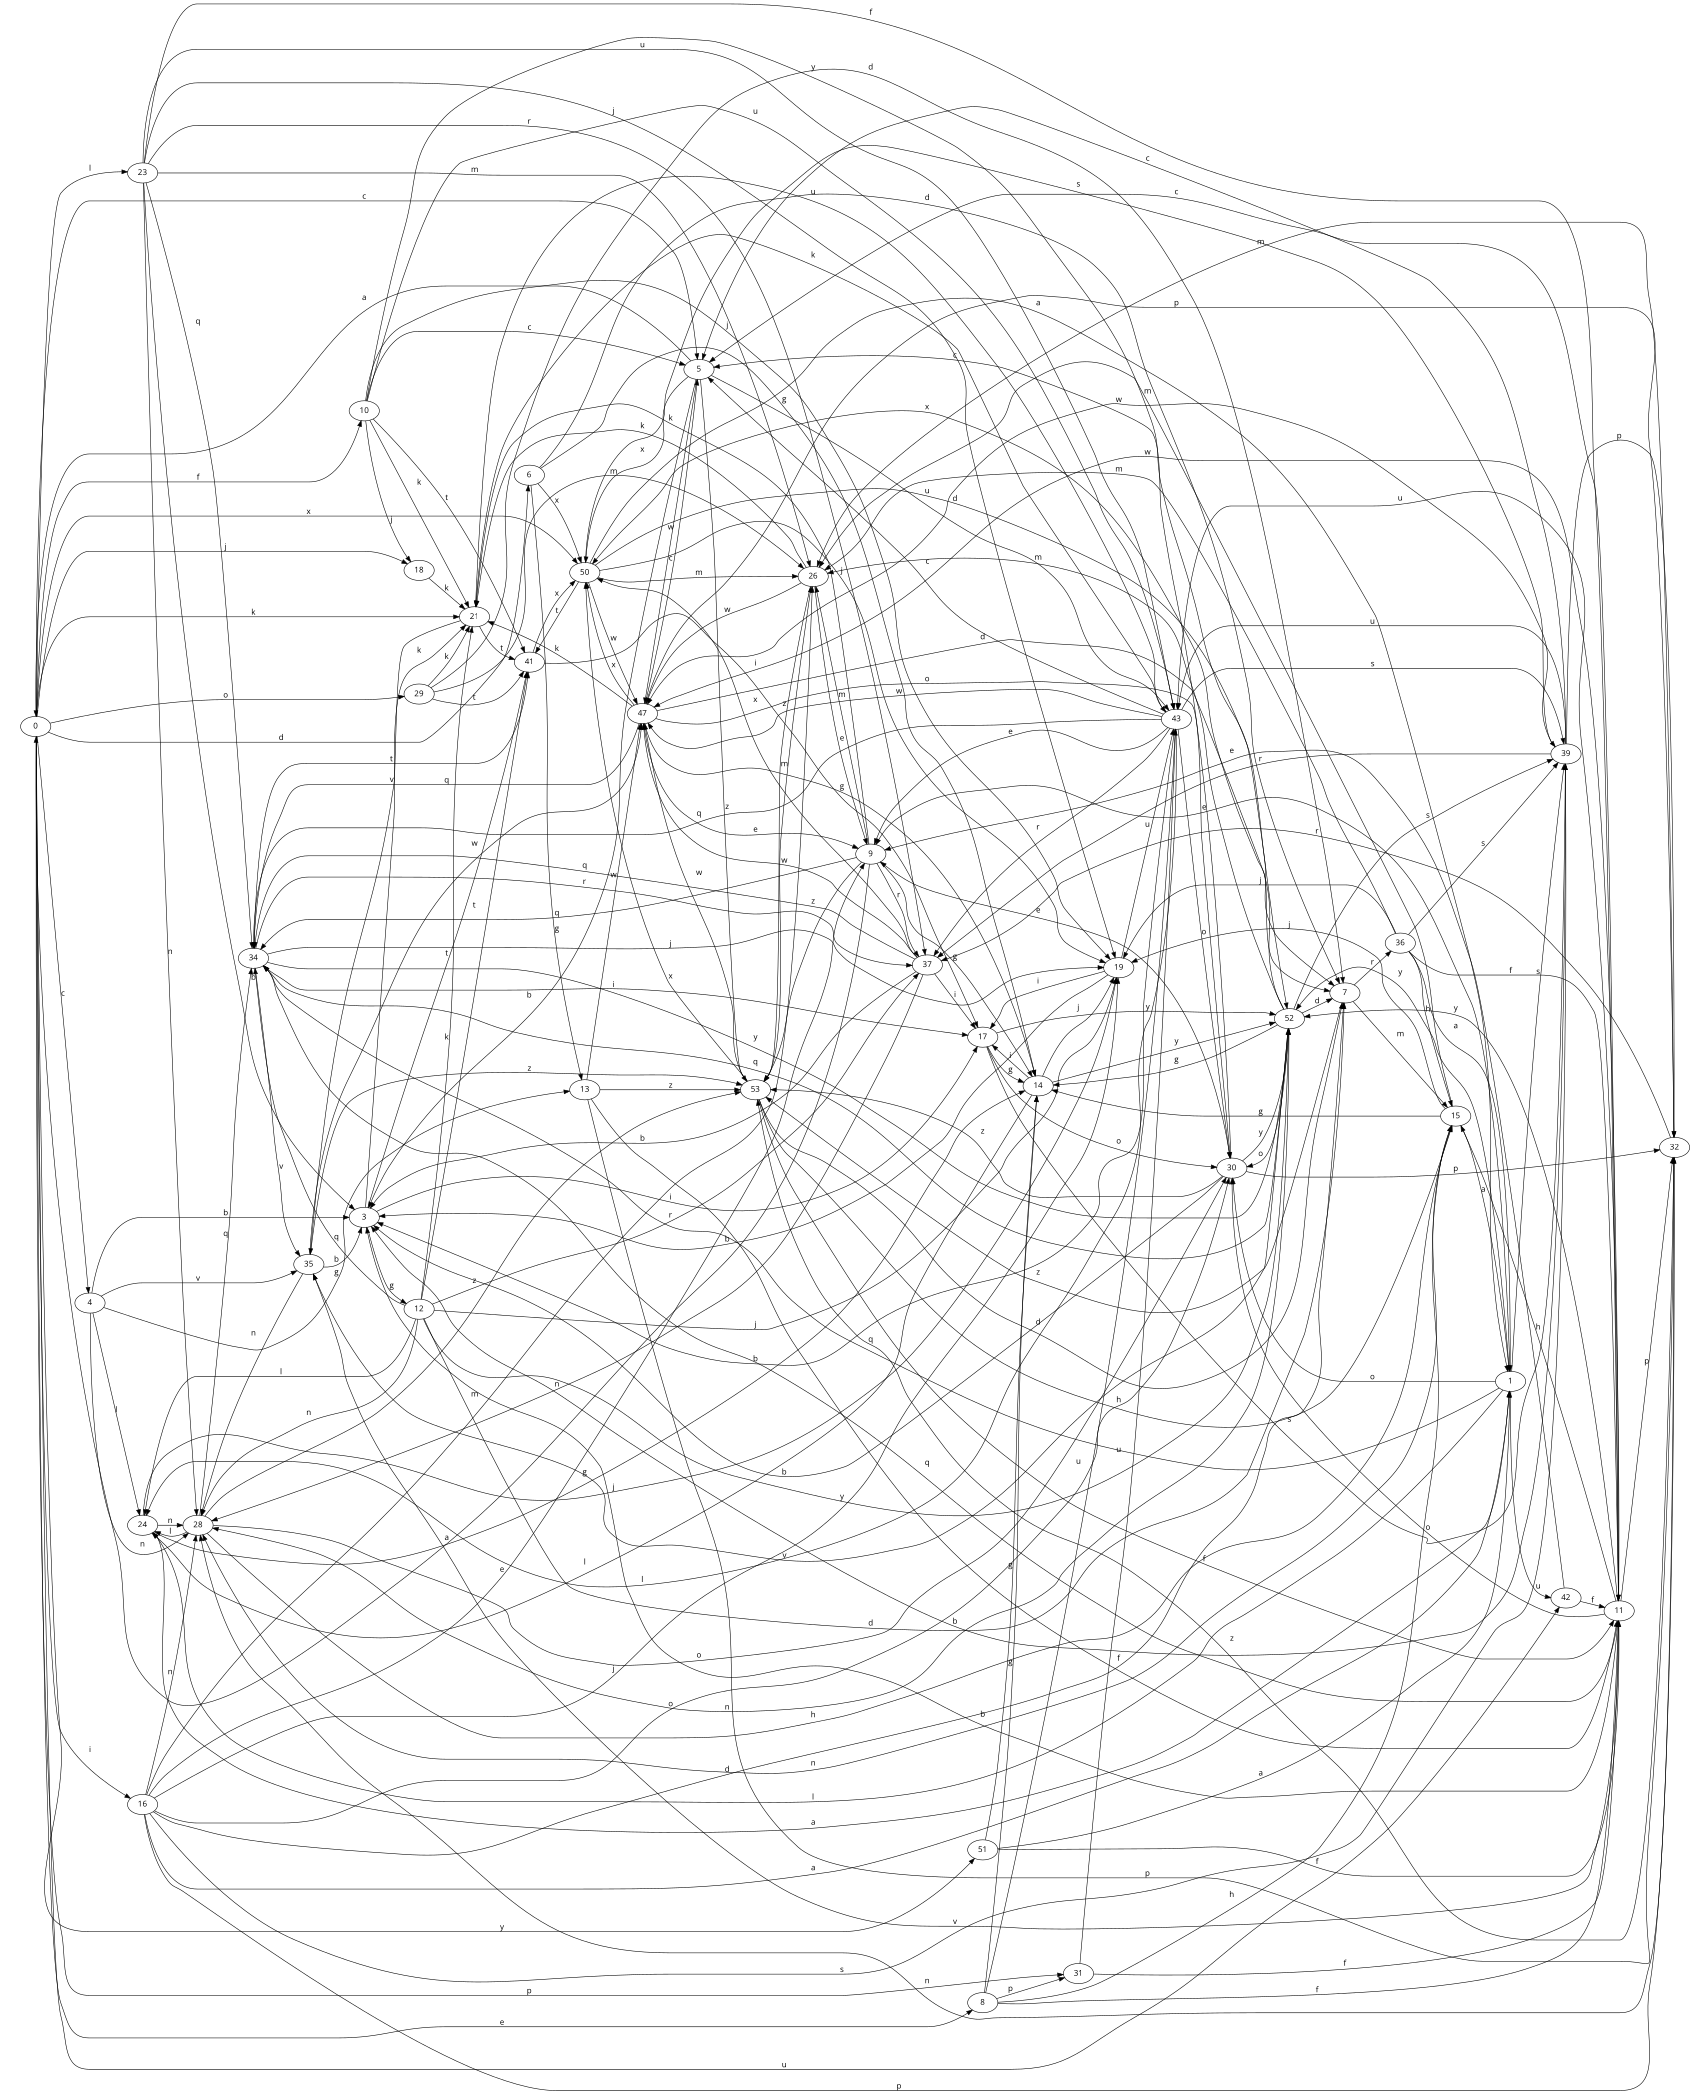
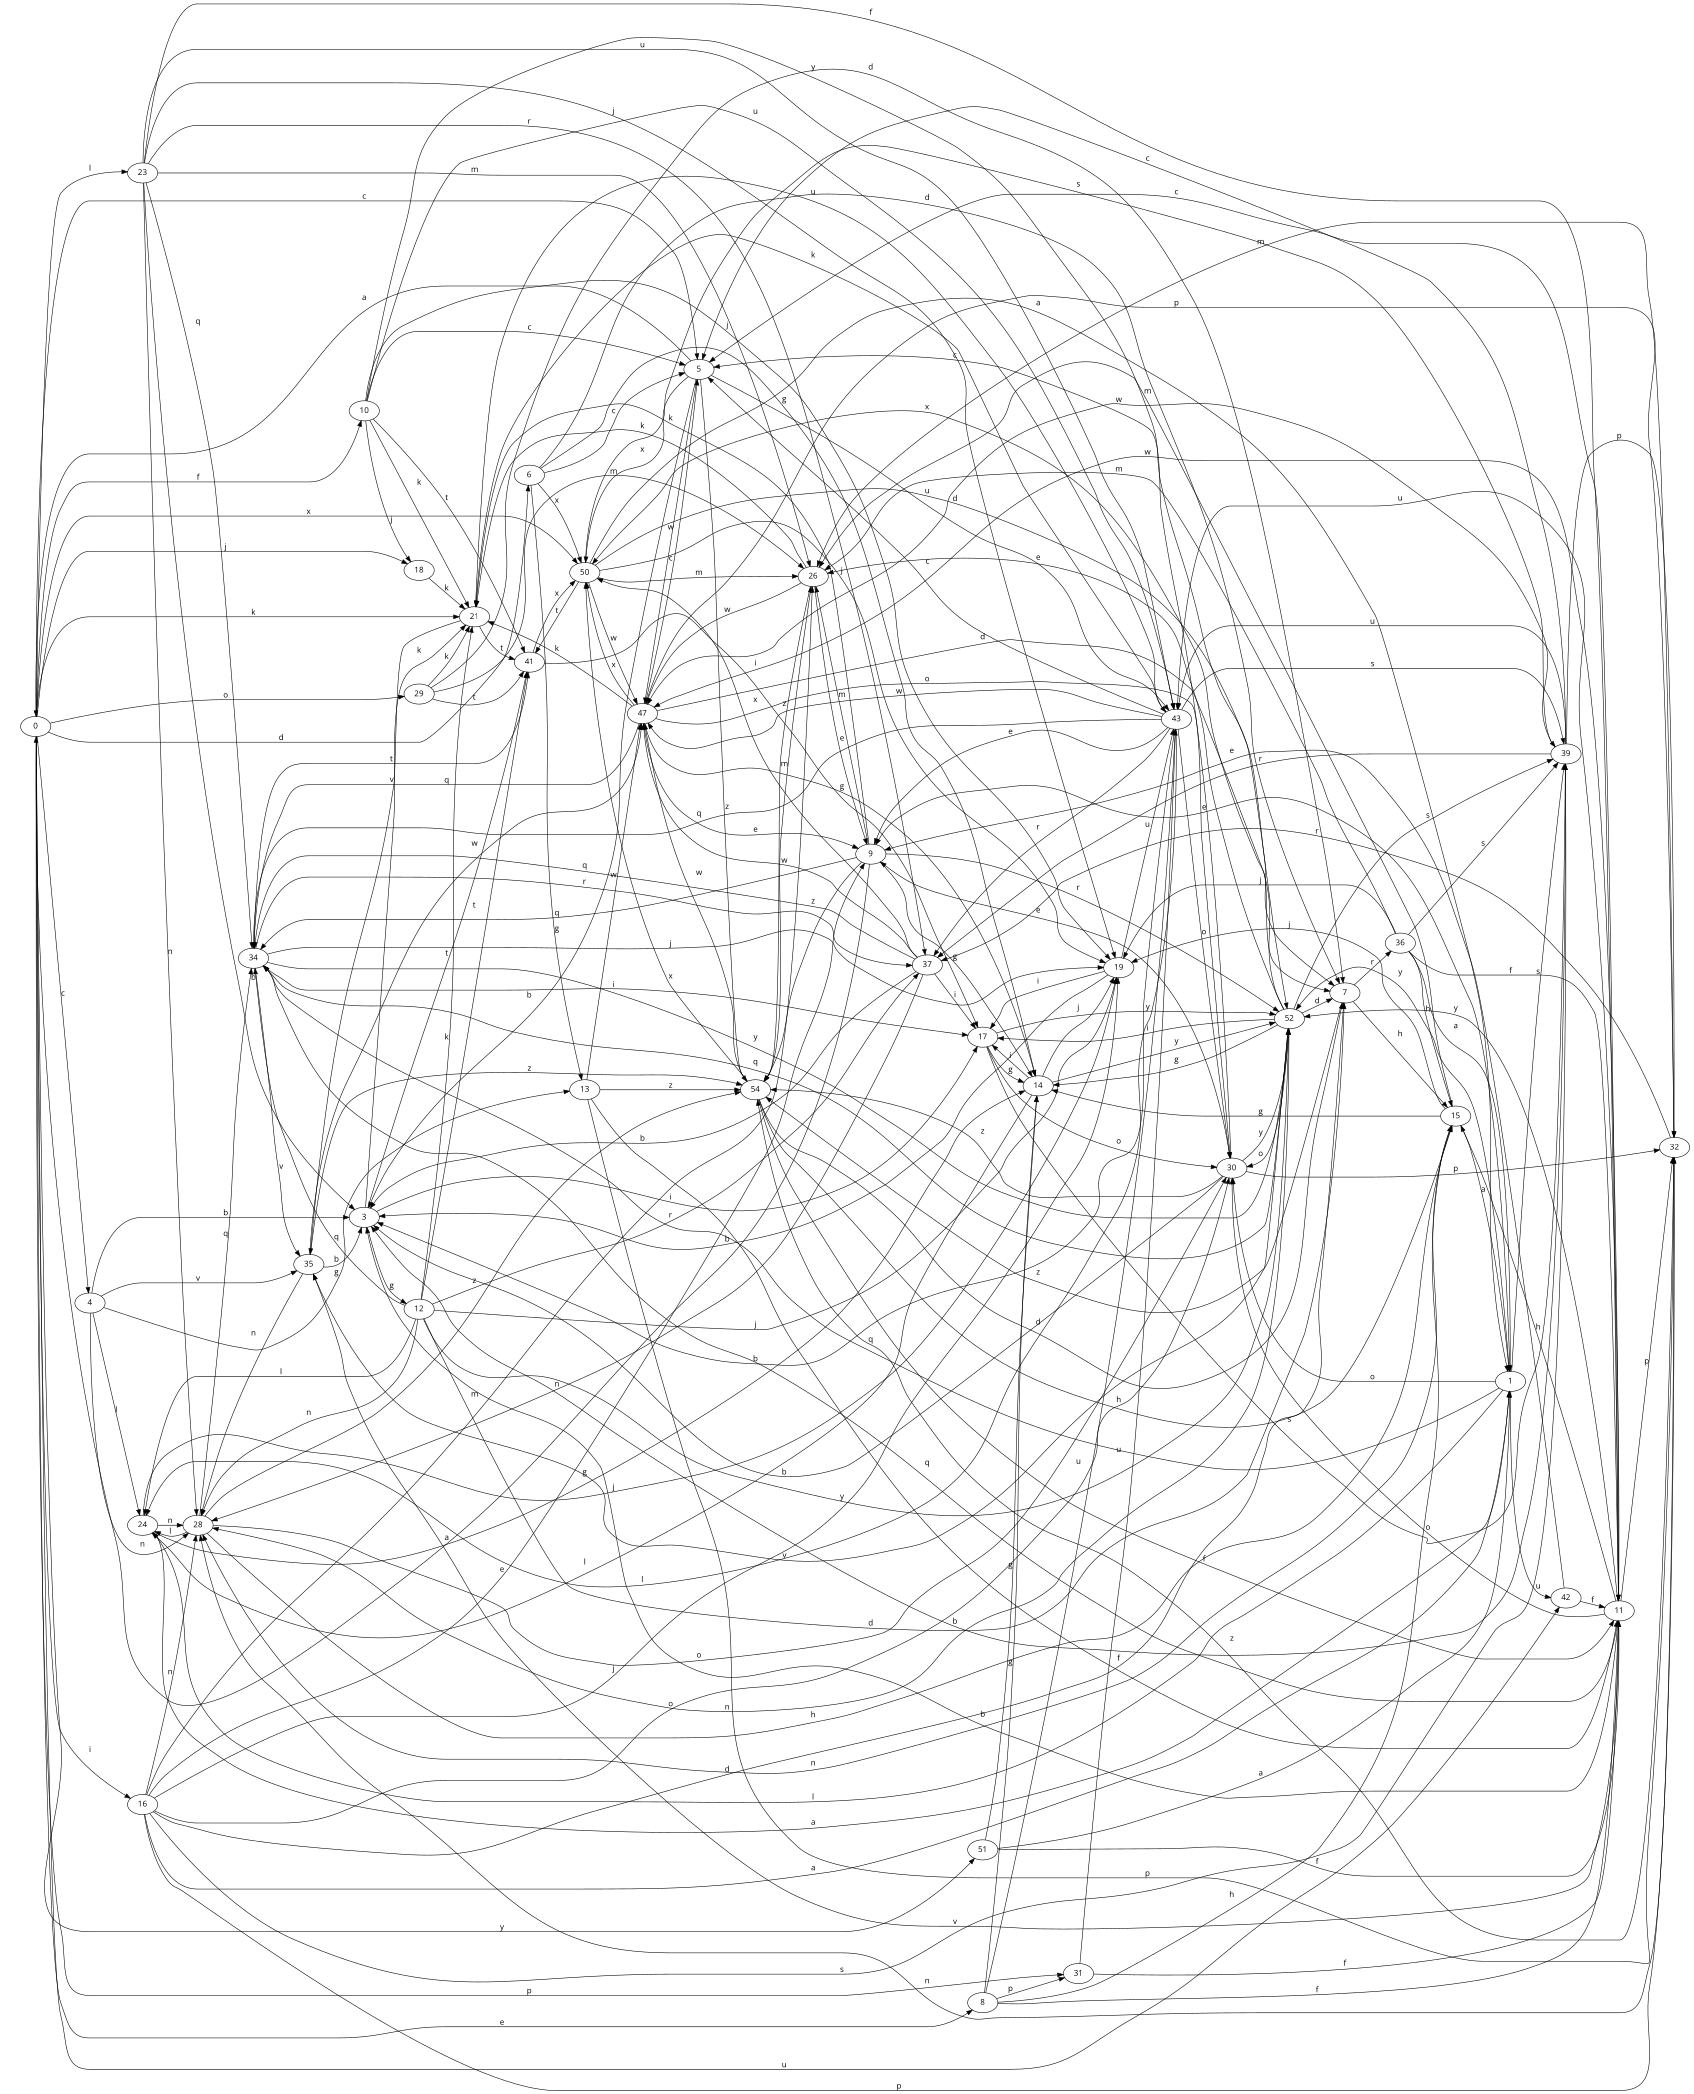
none -> (613, 426)
(1038, 558) -> (1038, 558)
(900, 906) -> (1090, 903)
(1400, 1034) -> (1400, 1034)
none -> (1139, 1035)
(756, 1090) -> (756, 1090)
